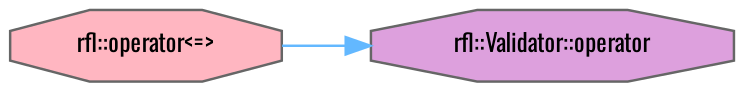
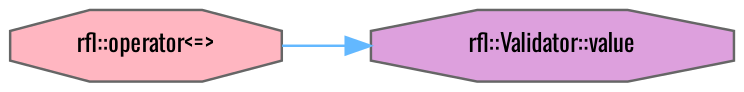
(552, 46) -> (552, 46)
